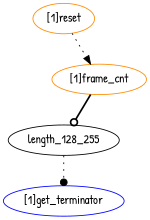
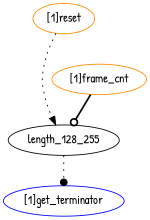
(79, 45) -> (43, 75)
